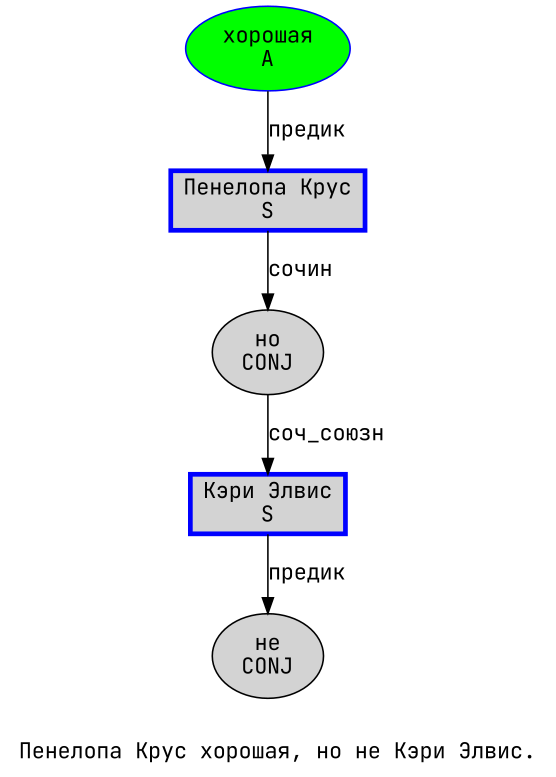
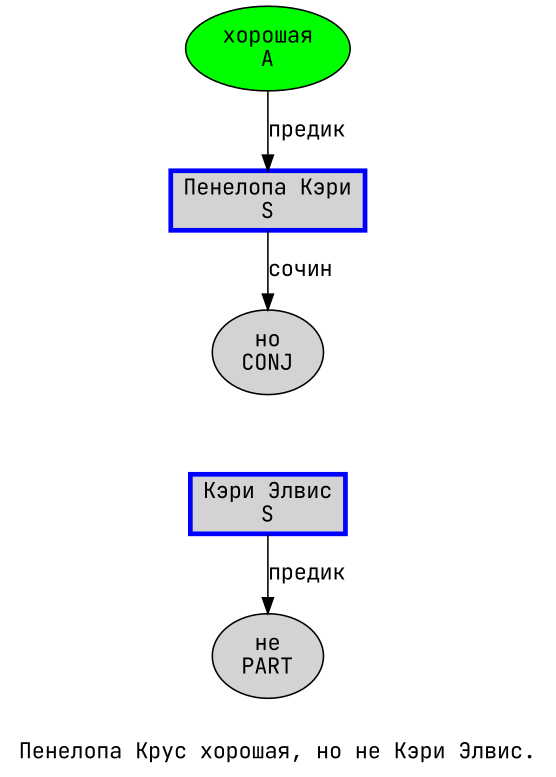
(268, 49) -> (268, 49)
(268, 201) -> (268, 201)
(268, 426) -> none
(268, 656) -> (268, 656)
